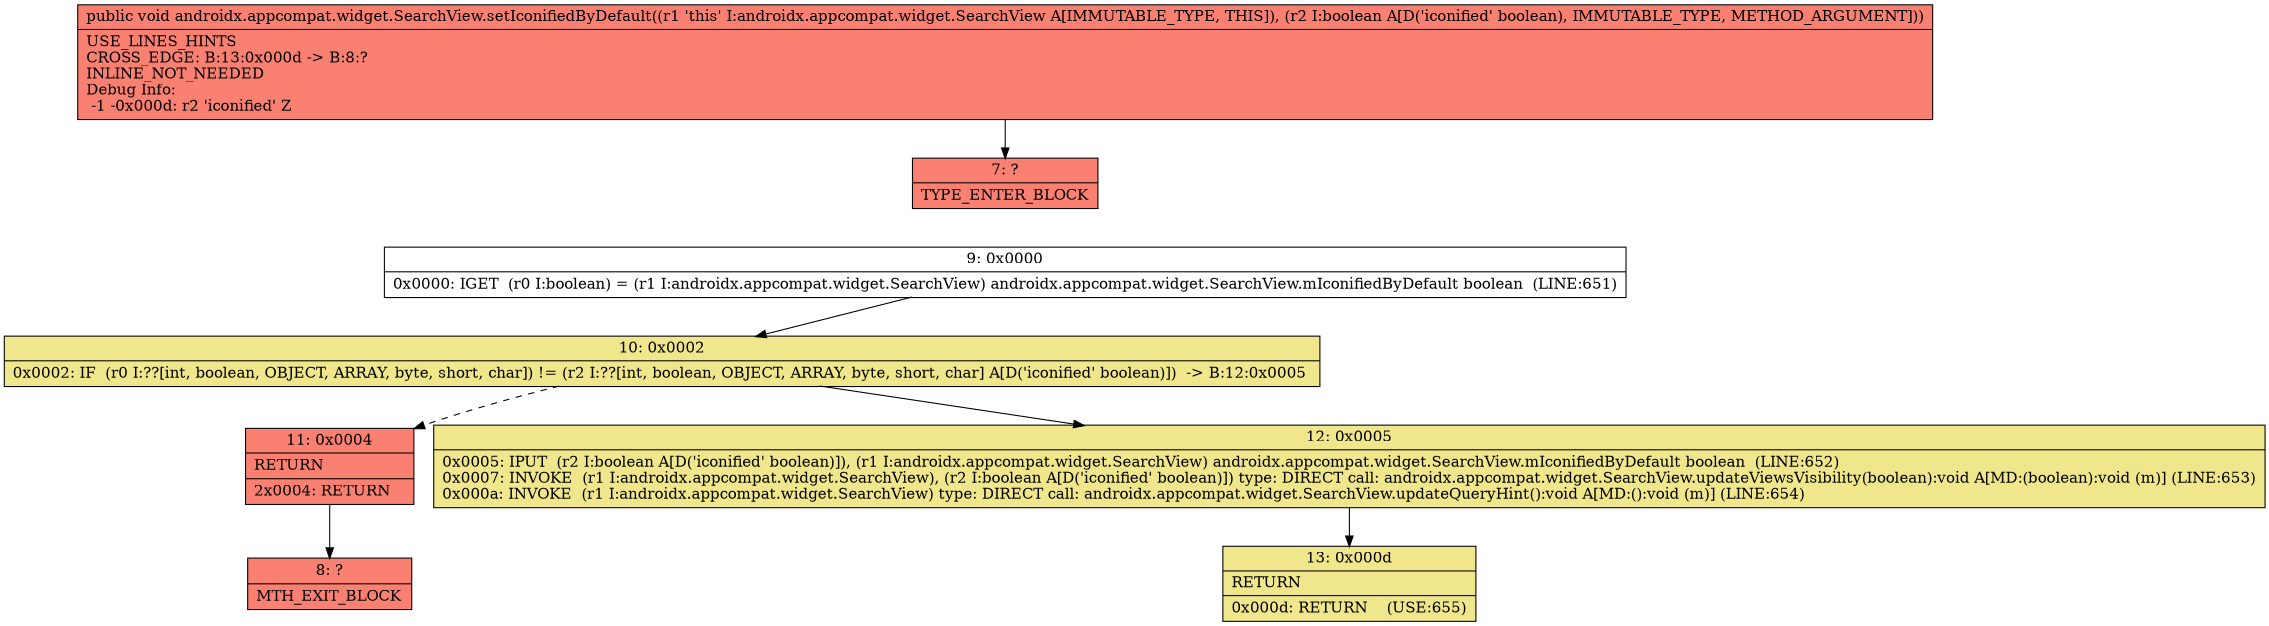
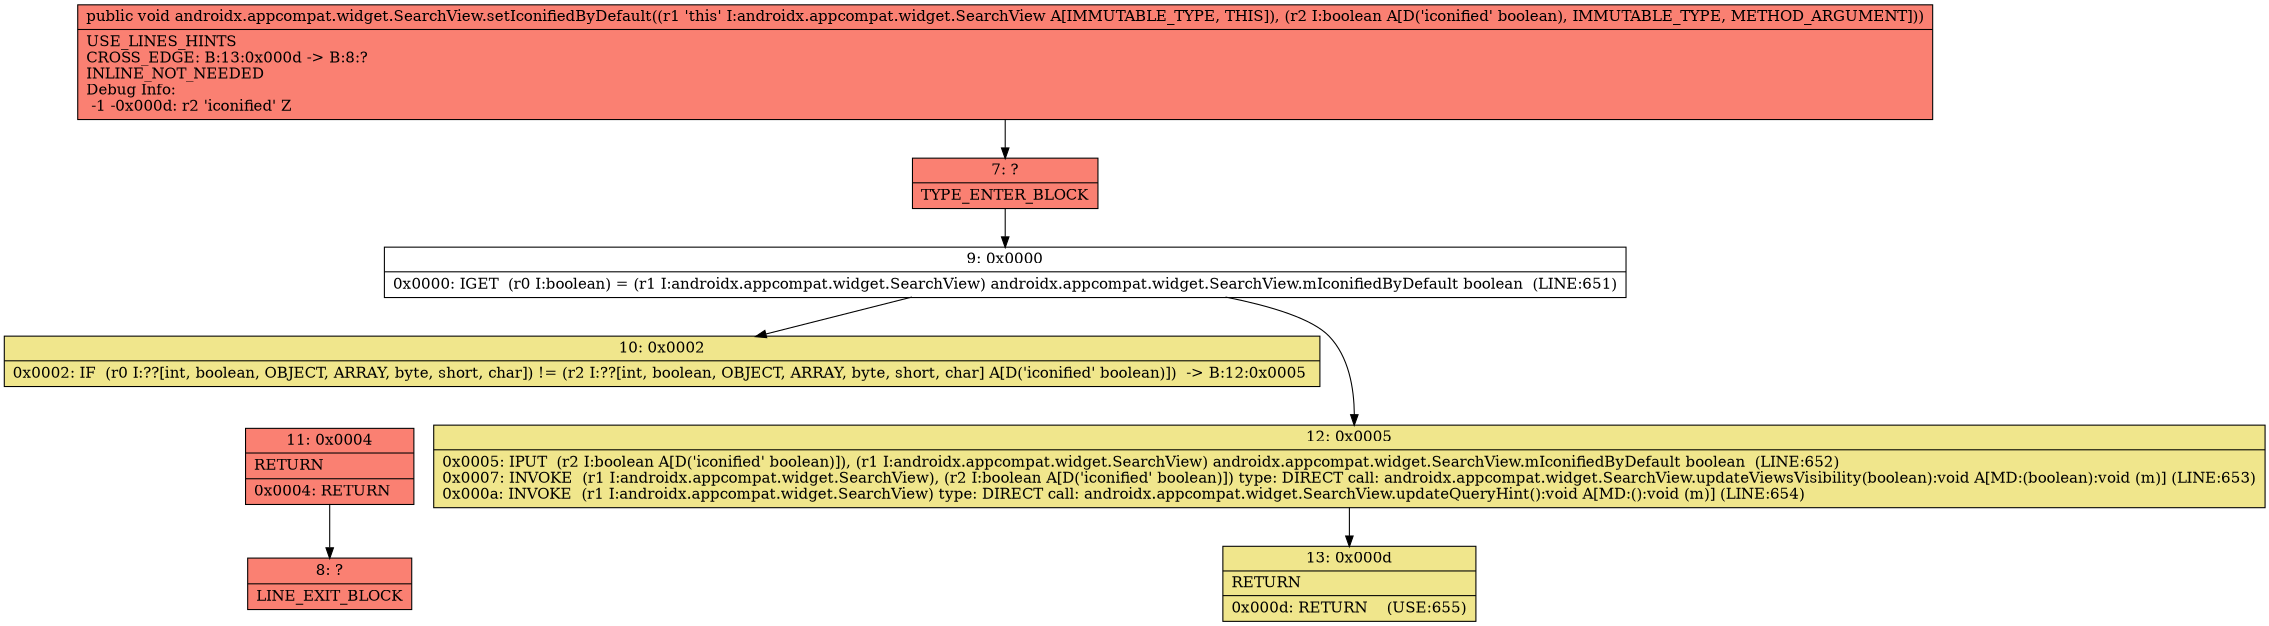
none -> (1005, 222)
(491, 404) -> none
(947, 405) -> (1318, 328)
(330, 491) -> (330, 491)
(329, 596) -> (330, 596)
